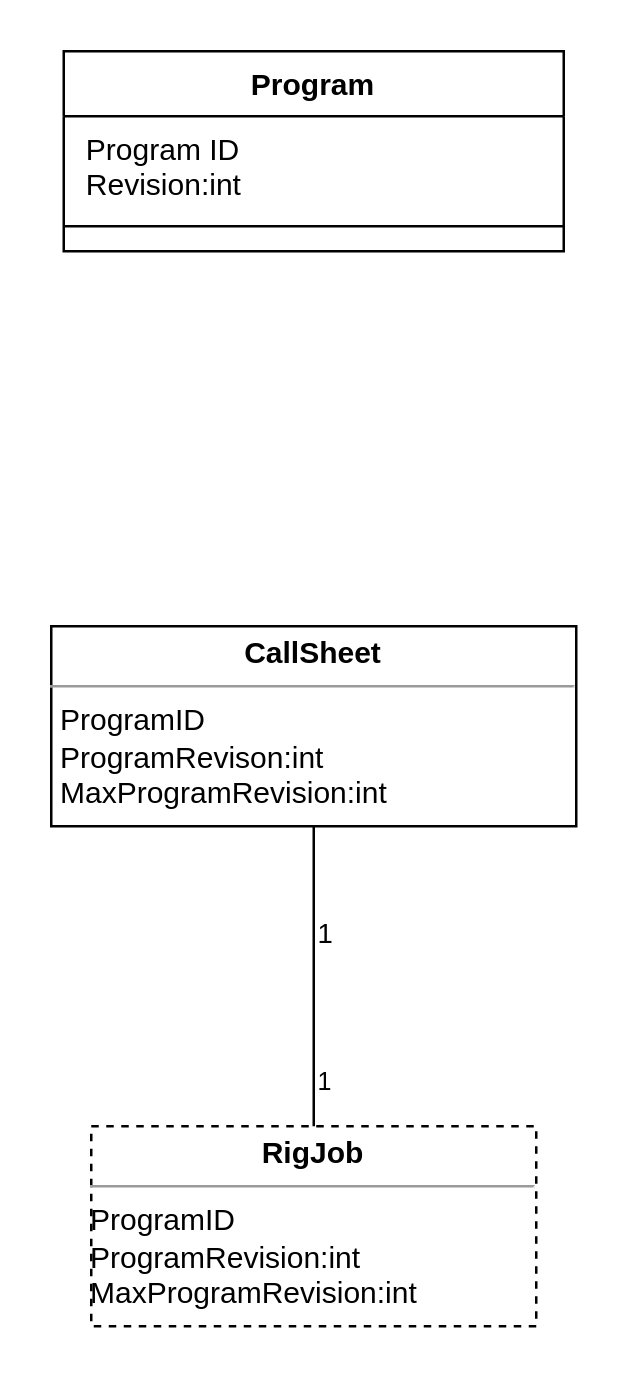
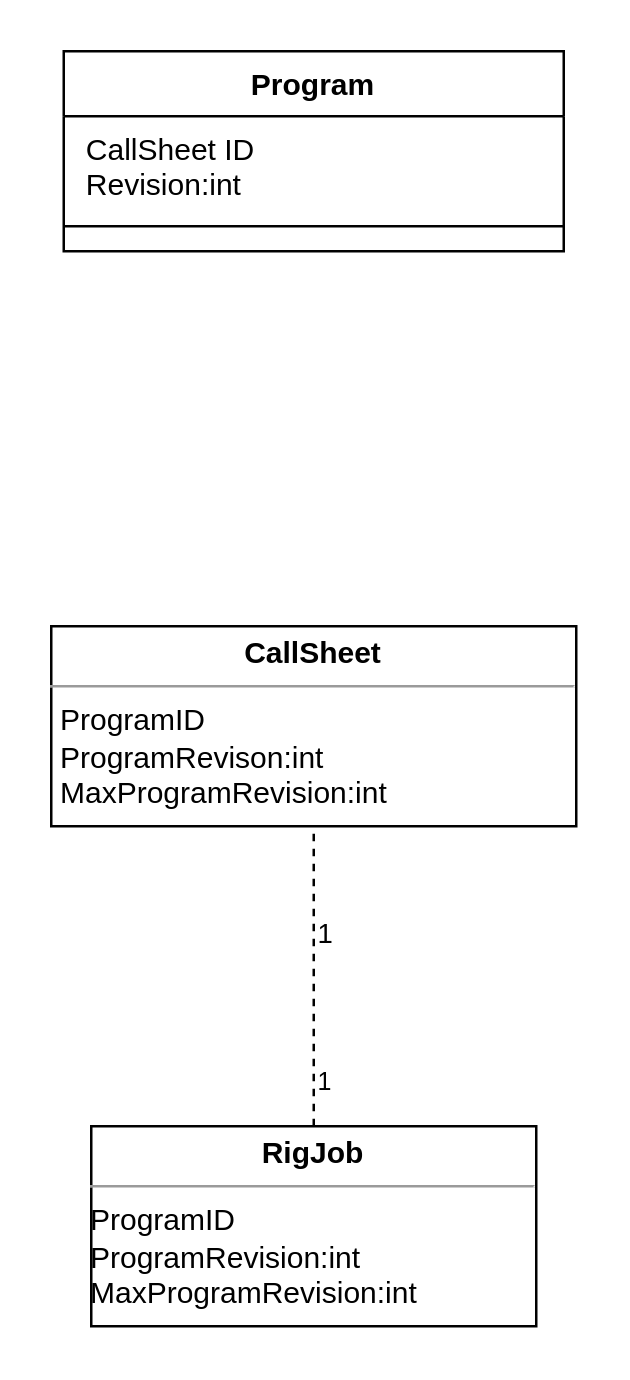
(158, 150) -> (167, 150)
(314, 976) -> (314, 976)
(314, 1226) -> (314, 1226)
